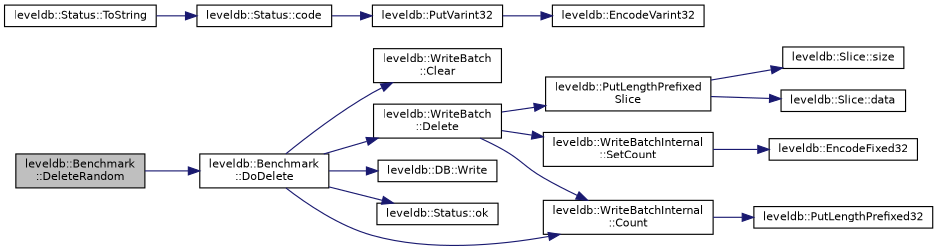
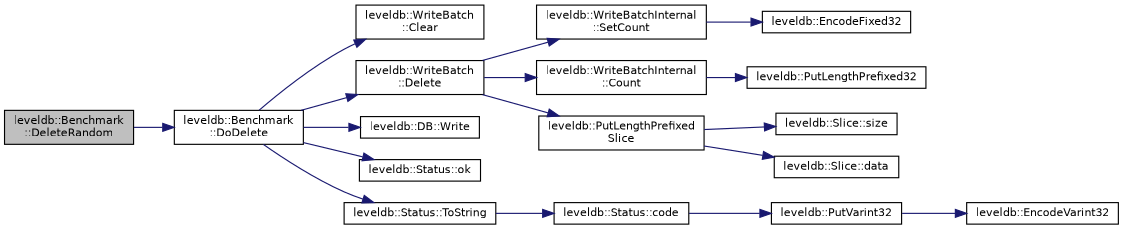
(411, 243) -> (311, 175)
